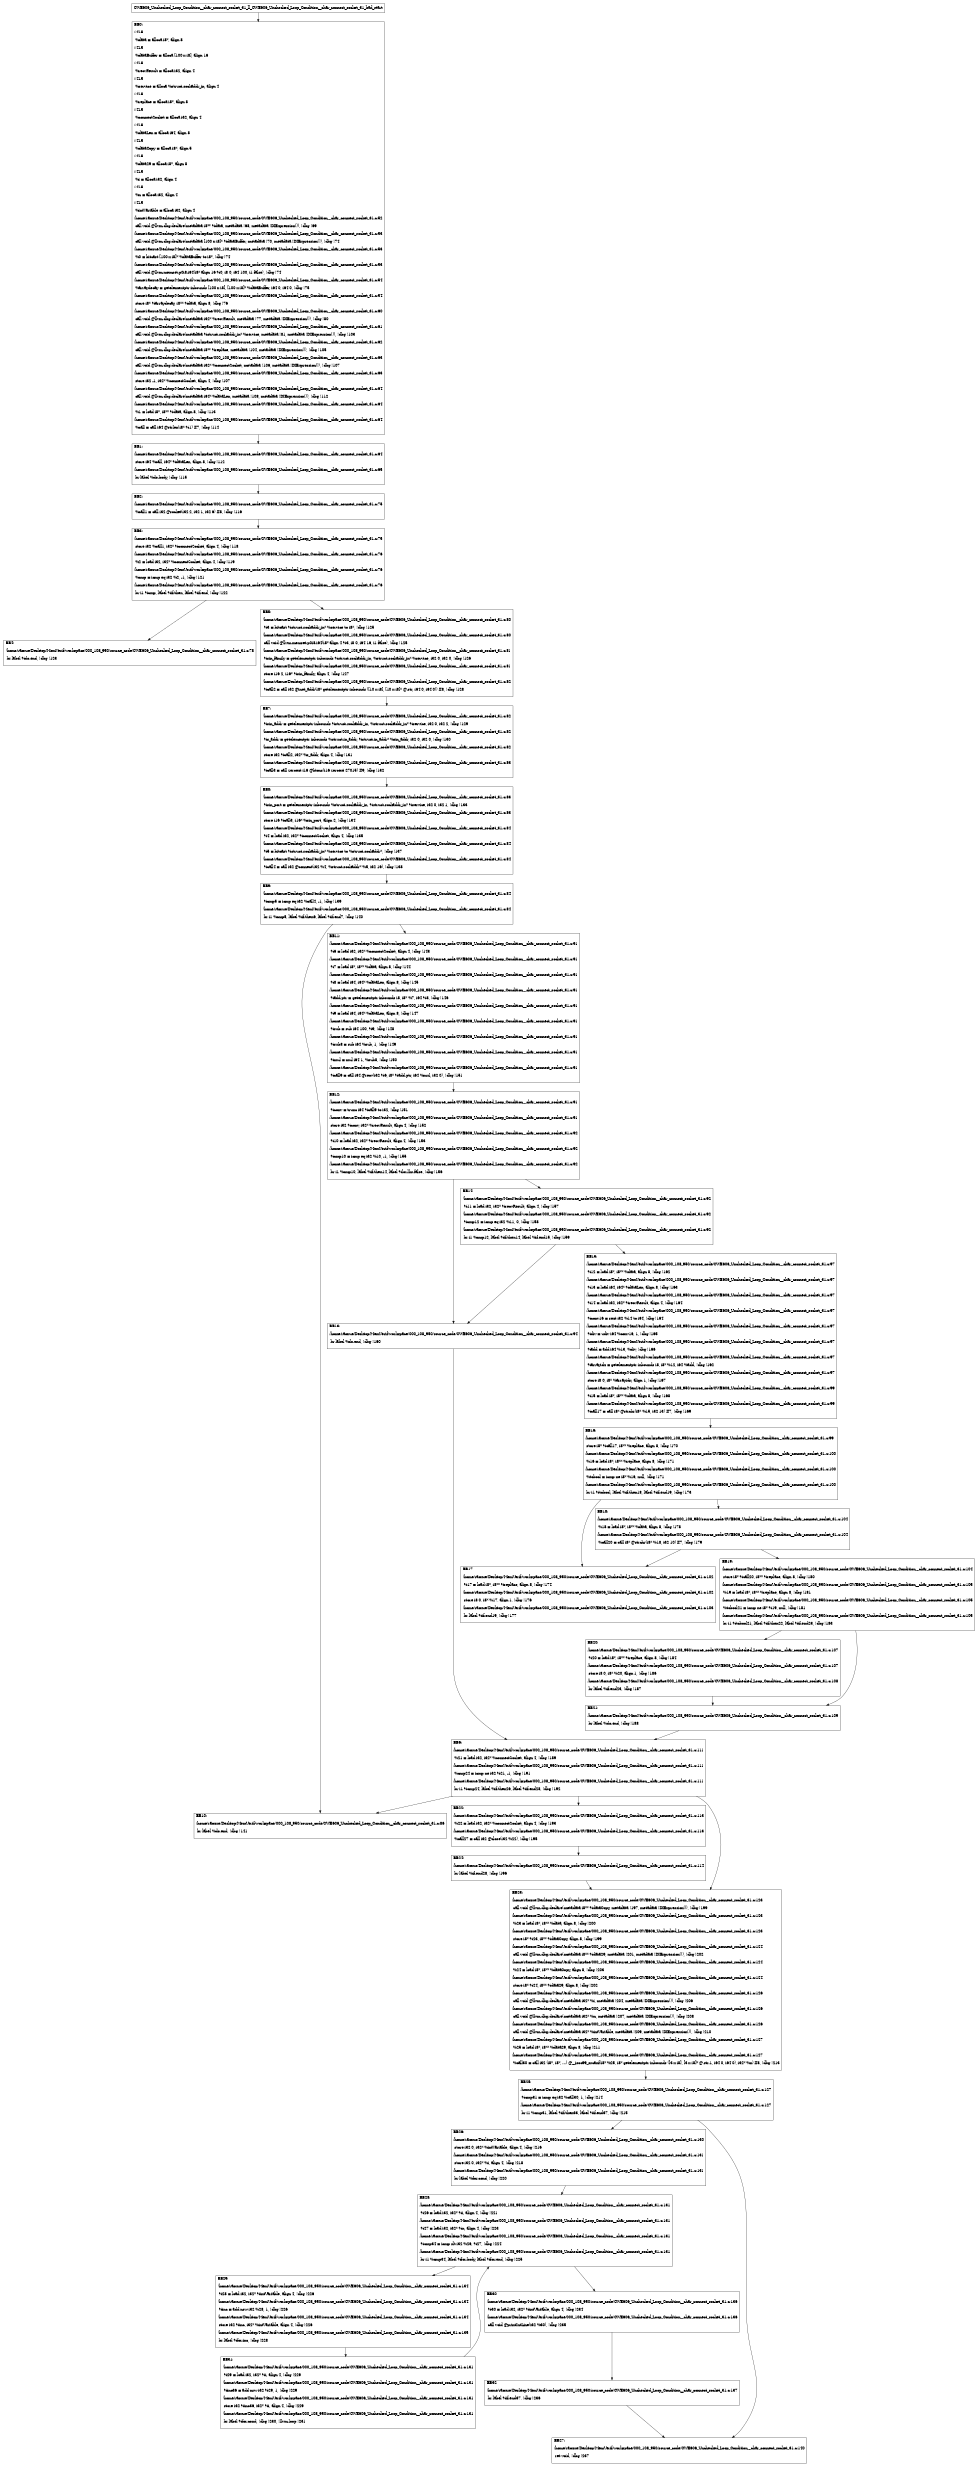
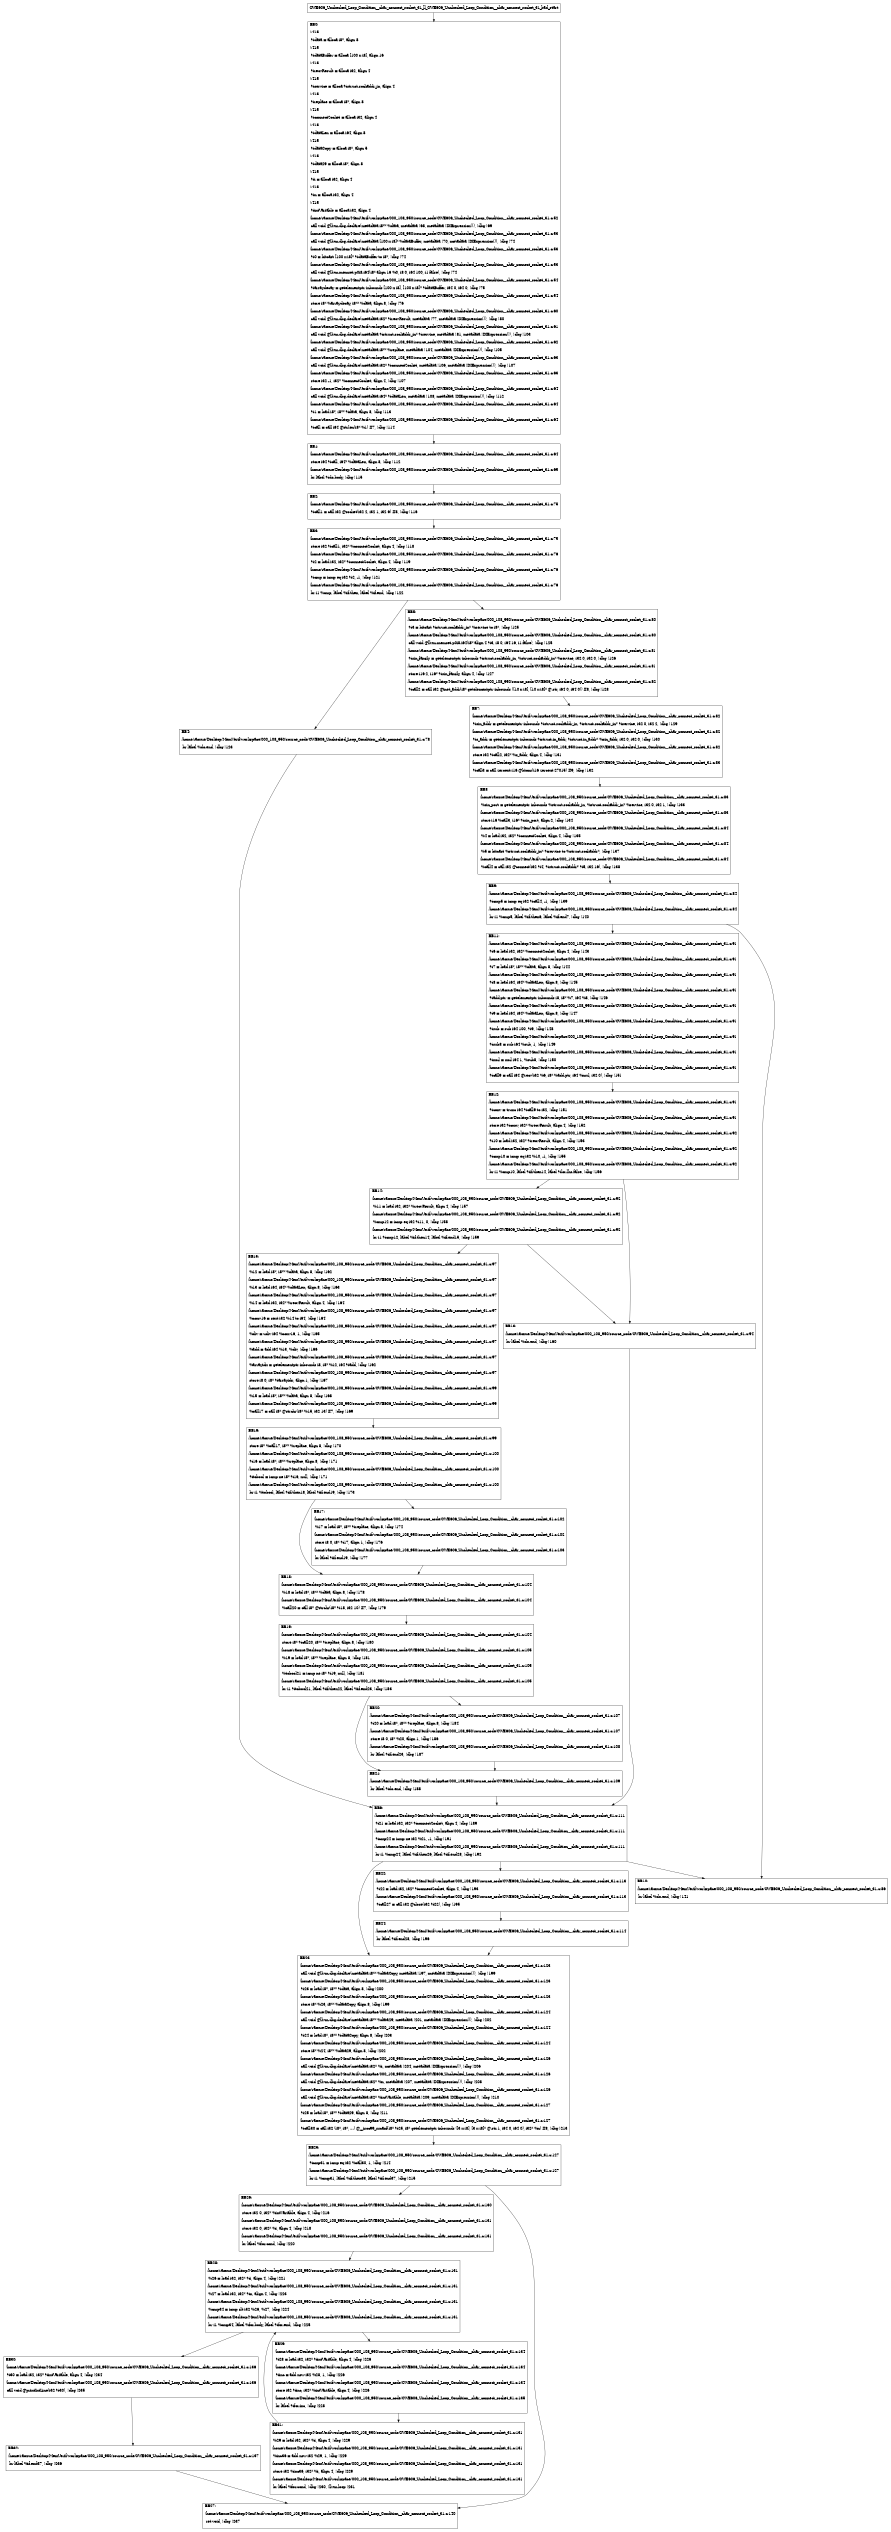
none -> (239, 1316)
(664, 1558) -> (421, 1569)
